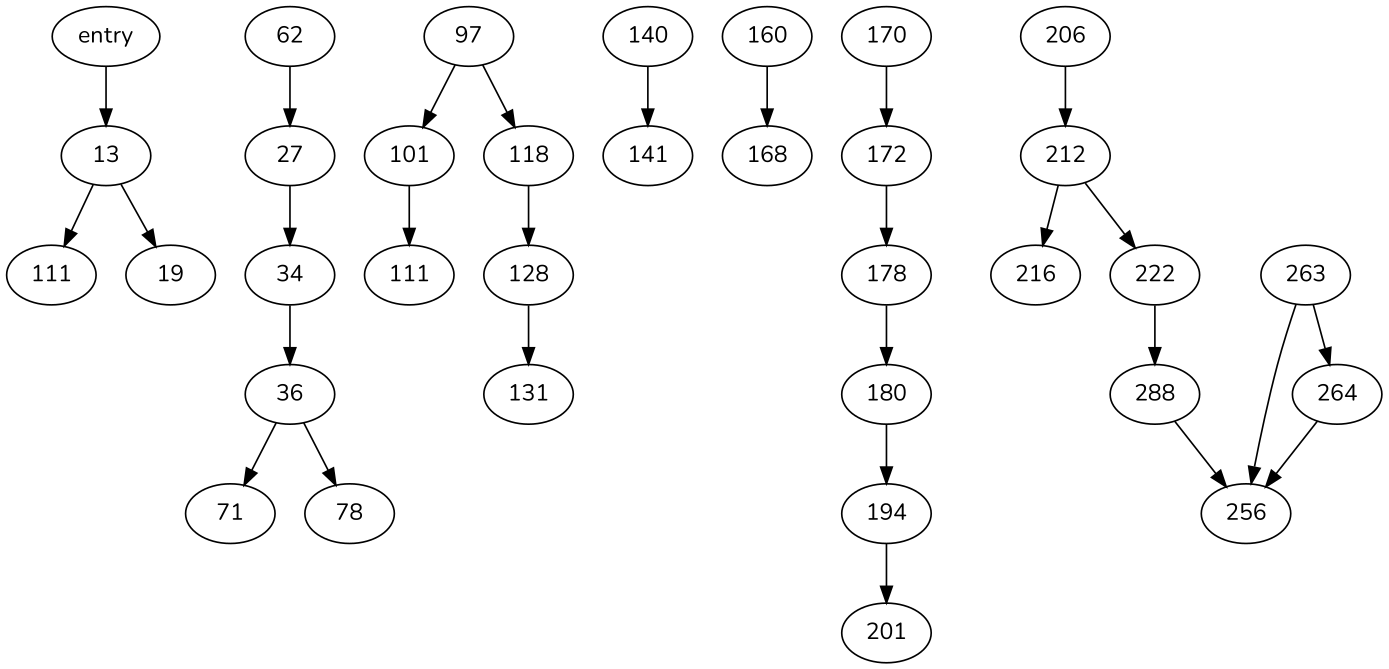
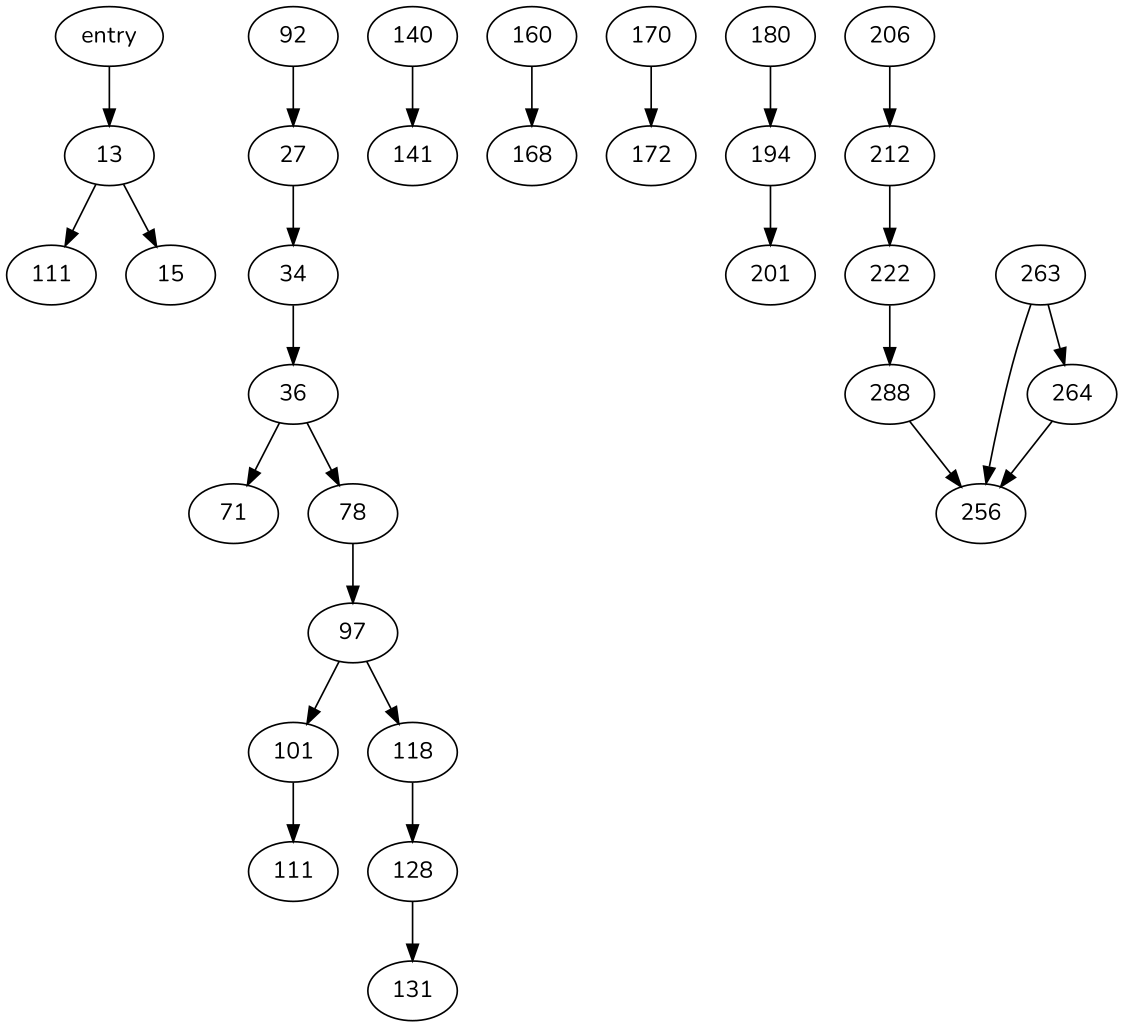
(290, 36) -> (293, 36)
(171, 275) -> (171, 275)
(886, 275) -> none
(1036, 275) -> none
none -> (353, 565)
